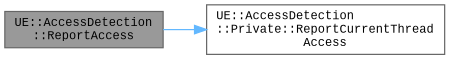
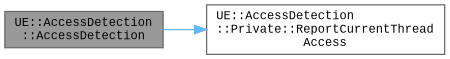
(84, 30) -> (84, 30)
